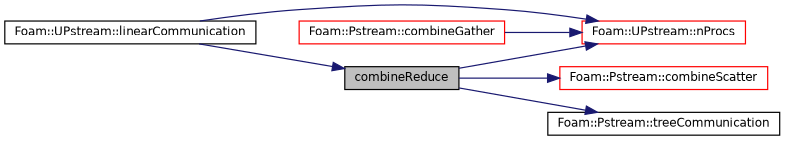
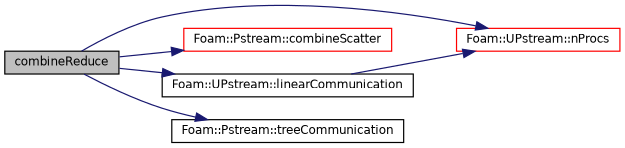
(402, 32) -> none
(266, 55) -> (141, 71)
